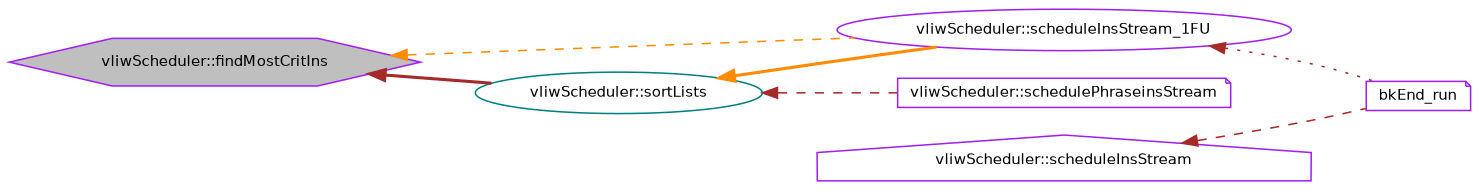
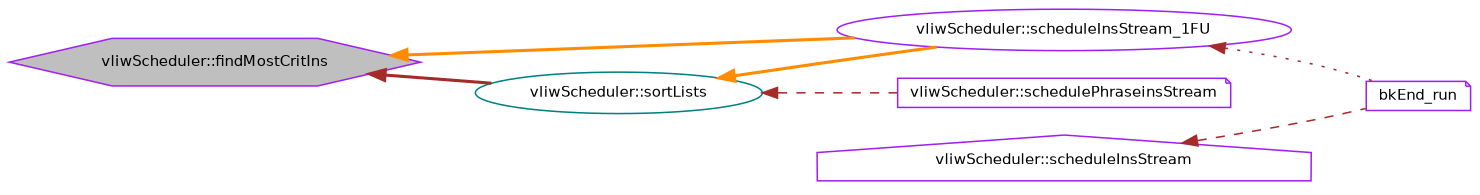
(631, 46) -> (631, 46)
